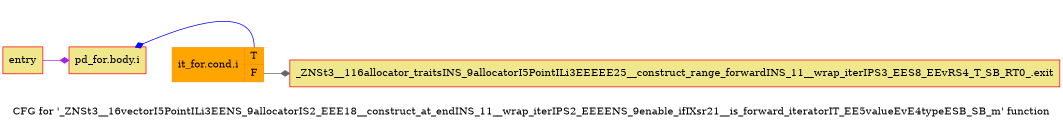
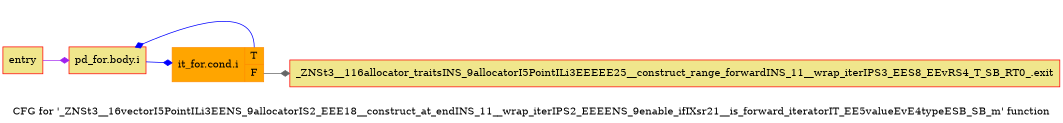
none -> (155, 62)
